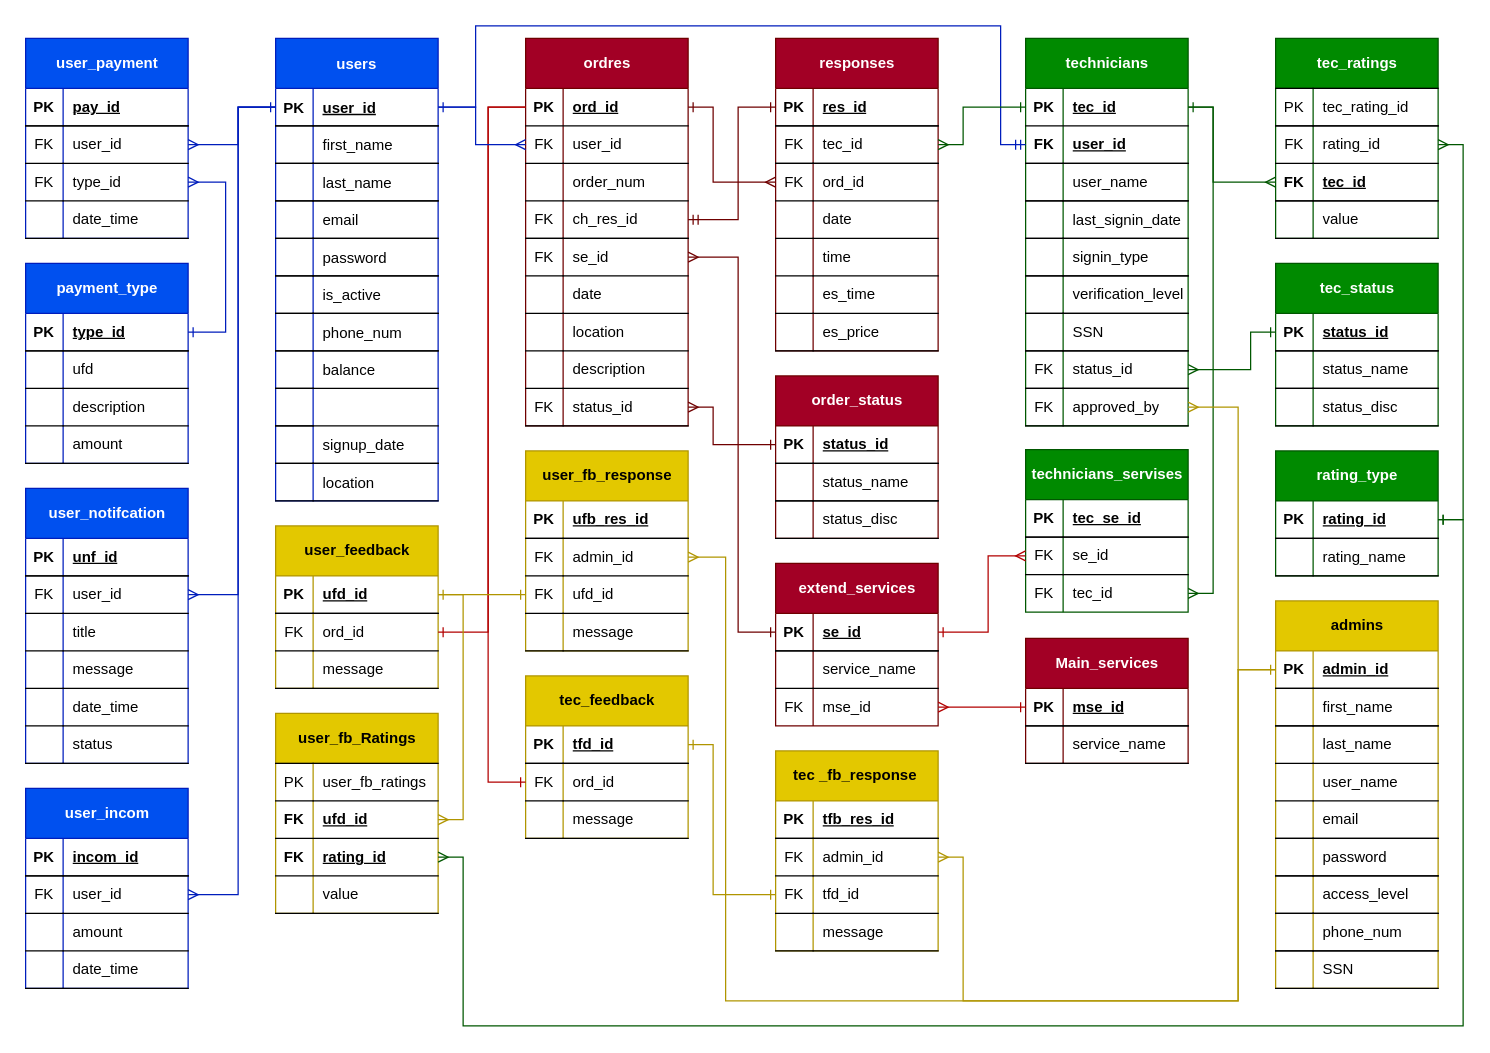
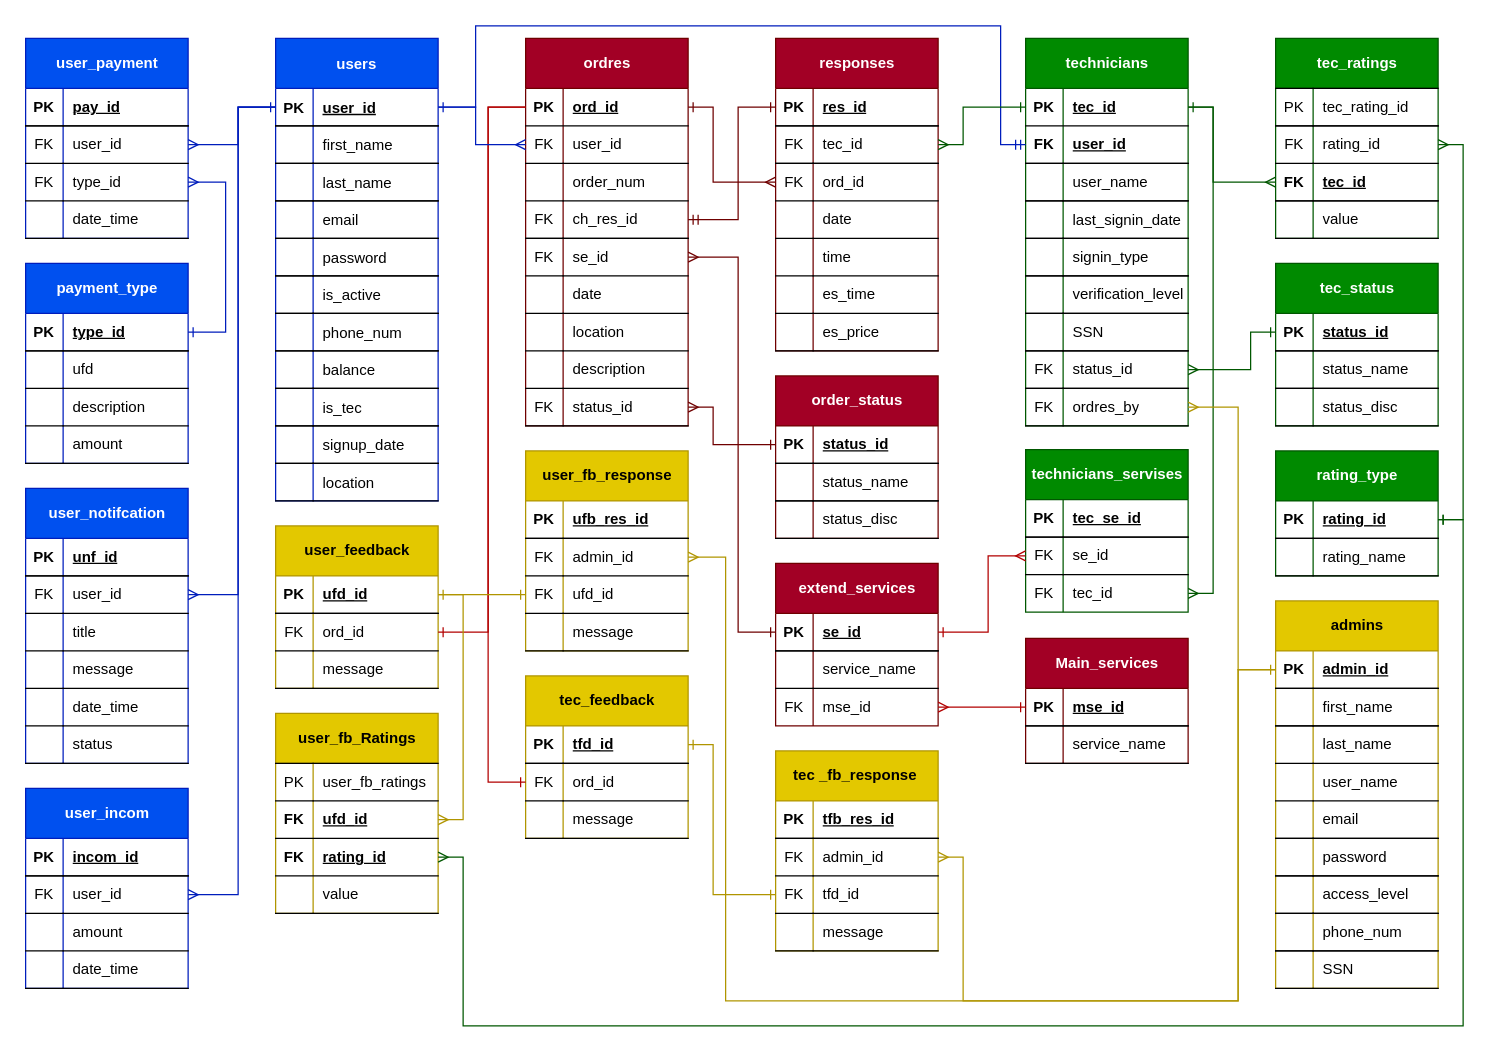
none -> (376, 407)
(1119, 407) -> (1111, 407)
